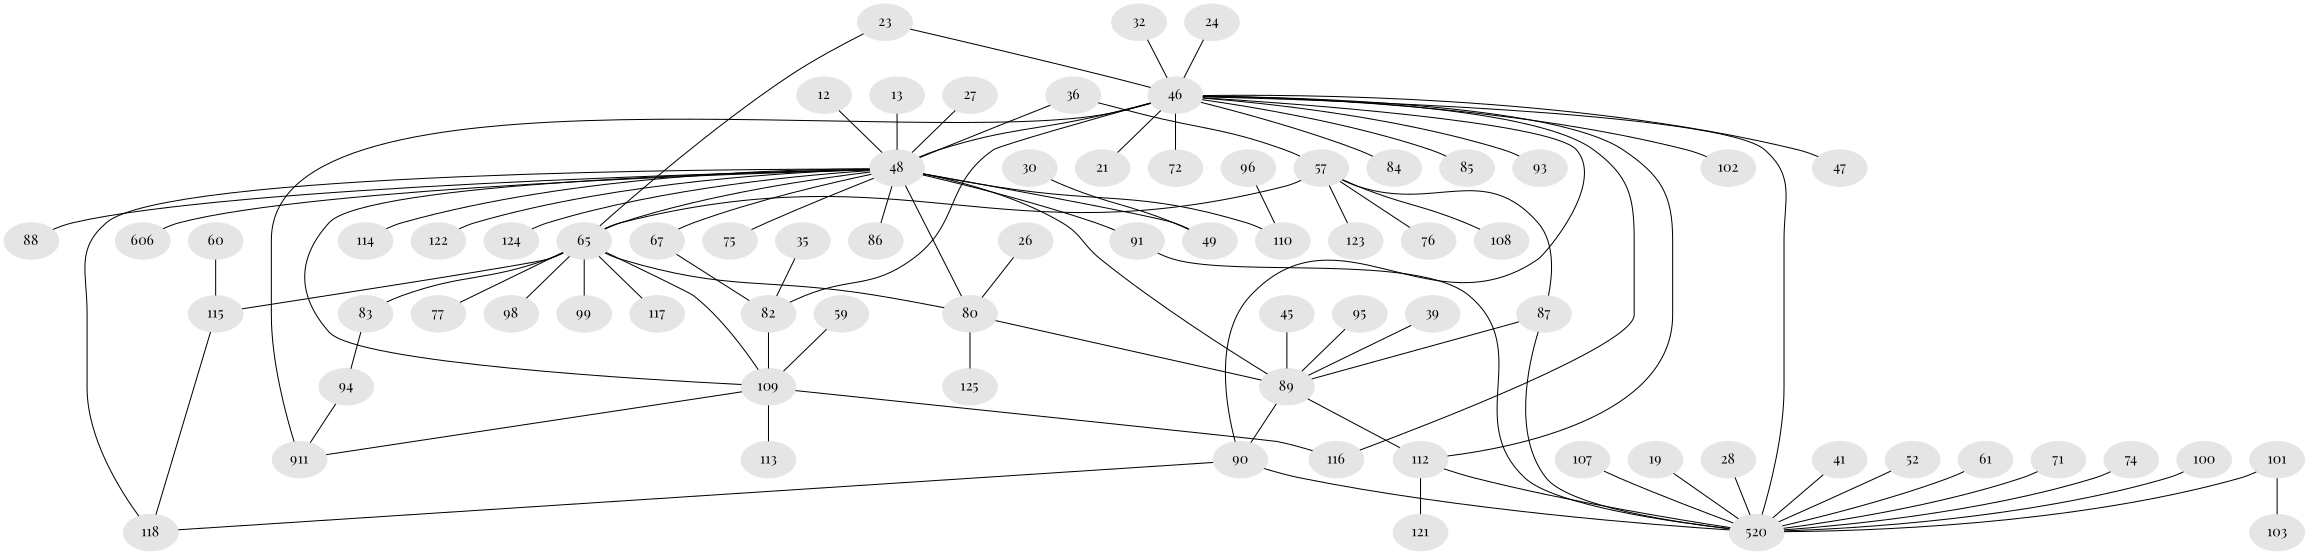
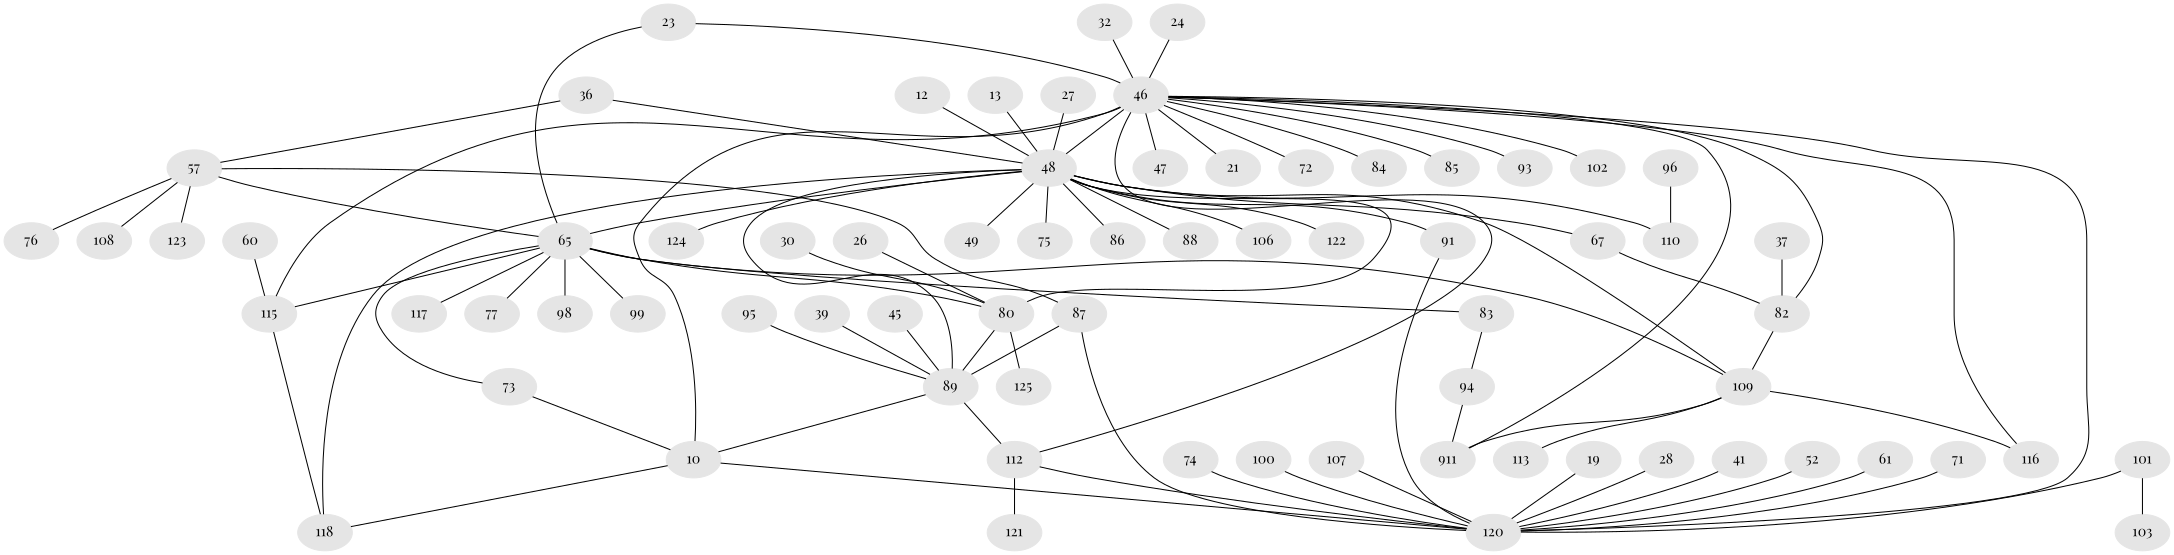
none -> (670, 125)
(1120, 205) -> (852, 268)
(143, 241) -> (1264, 241)
(366, 241) -> none
(803, 241) -> (1782, 241)
(841, 314) -> none
none -> (509, 387)
(1240, 460) -> (694, 460)
(1757, 533) -> (1493, 533)
